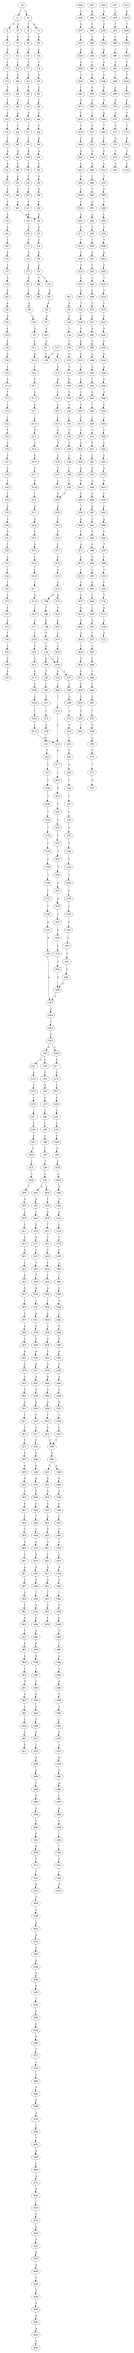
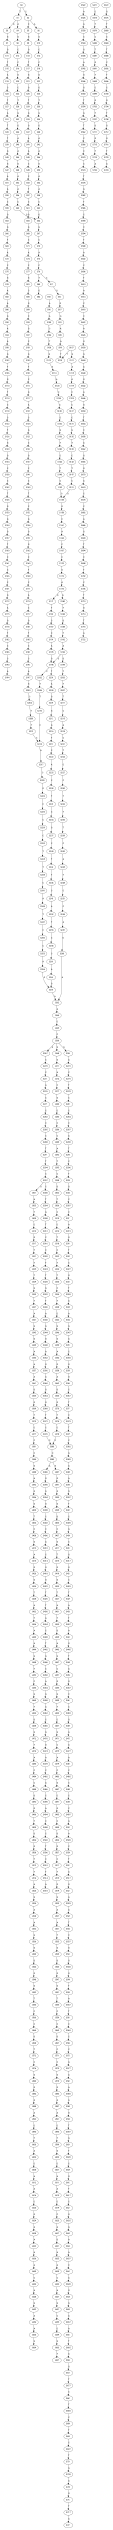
(40, 1059) -> (62, 1047)
none -> (57, 1630)
none -> (68, 1744)
